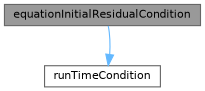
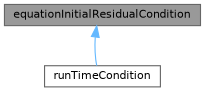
(110, 40) -> (95, 51)
